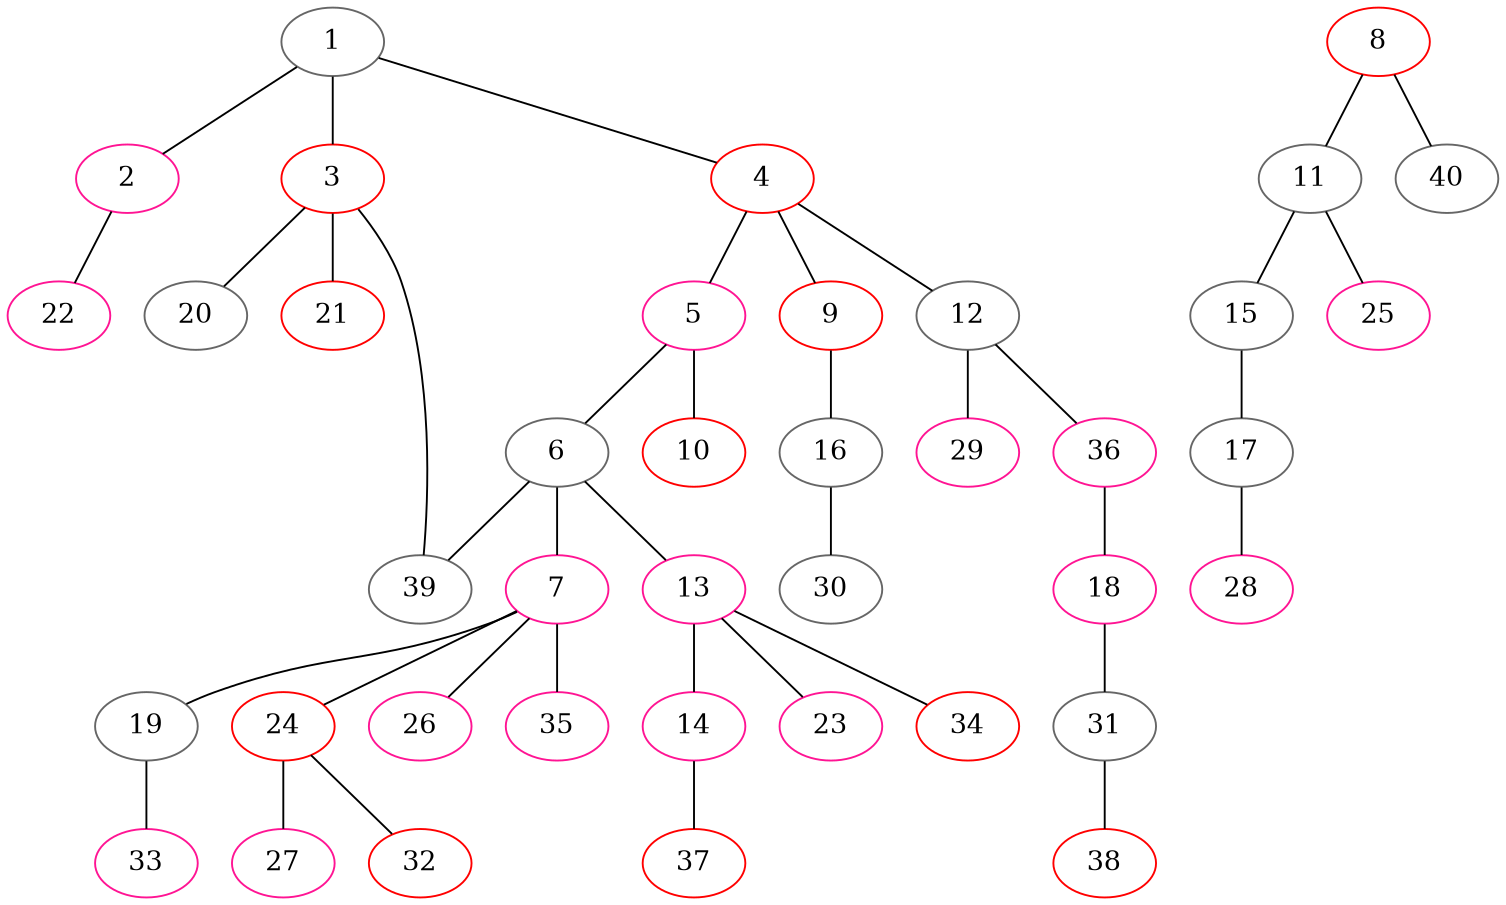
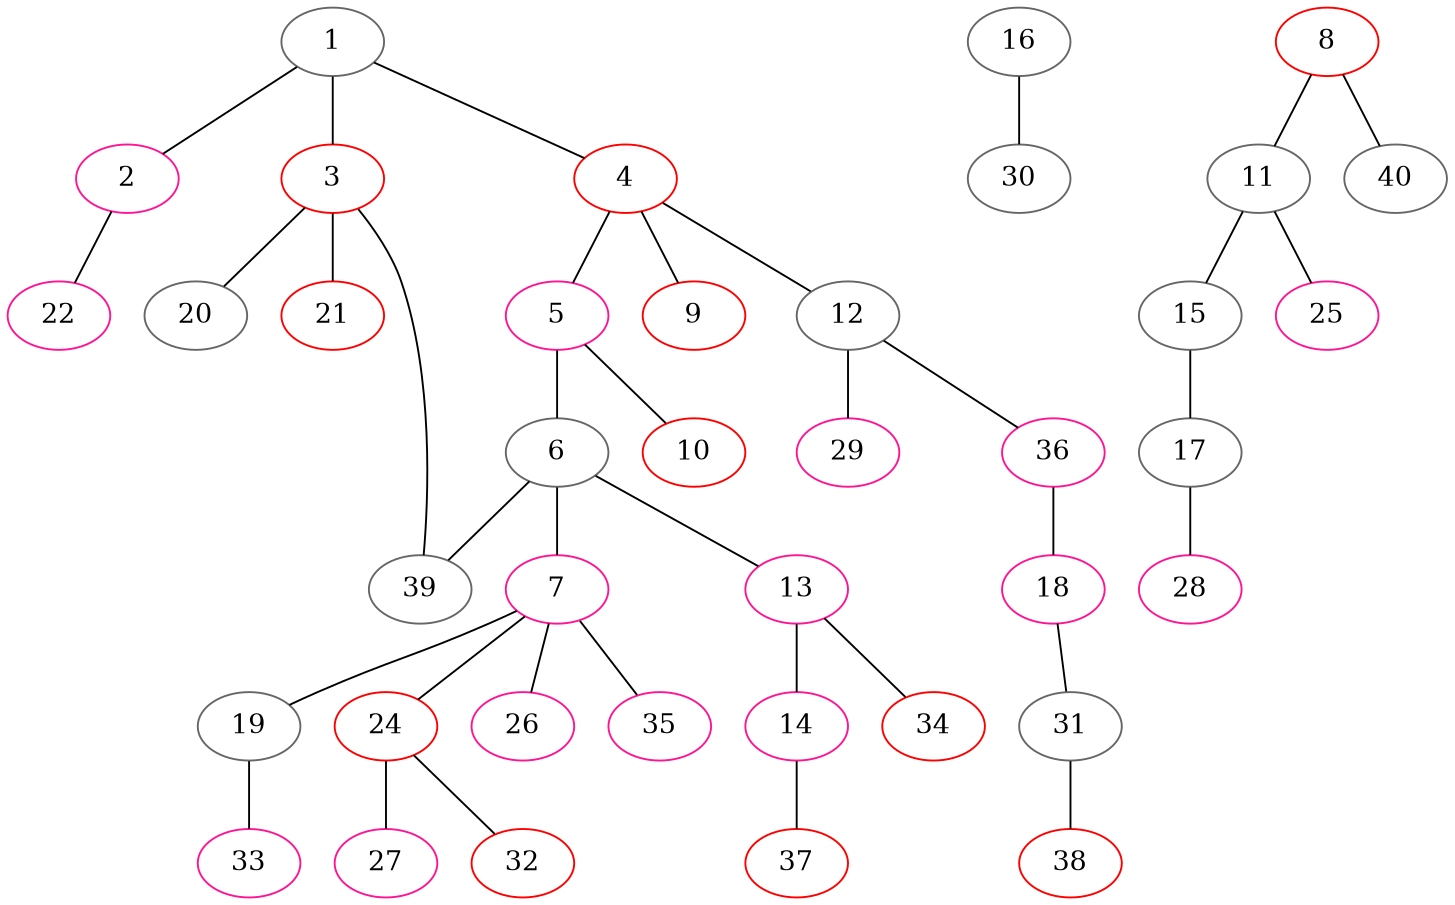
(831, 384) -> none
(831, 726) -> none
